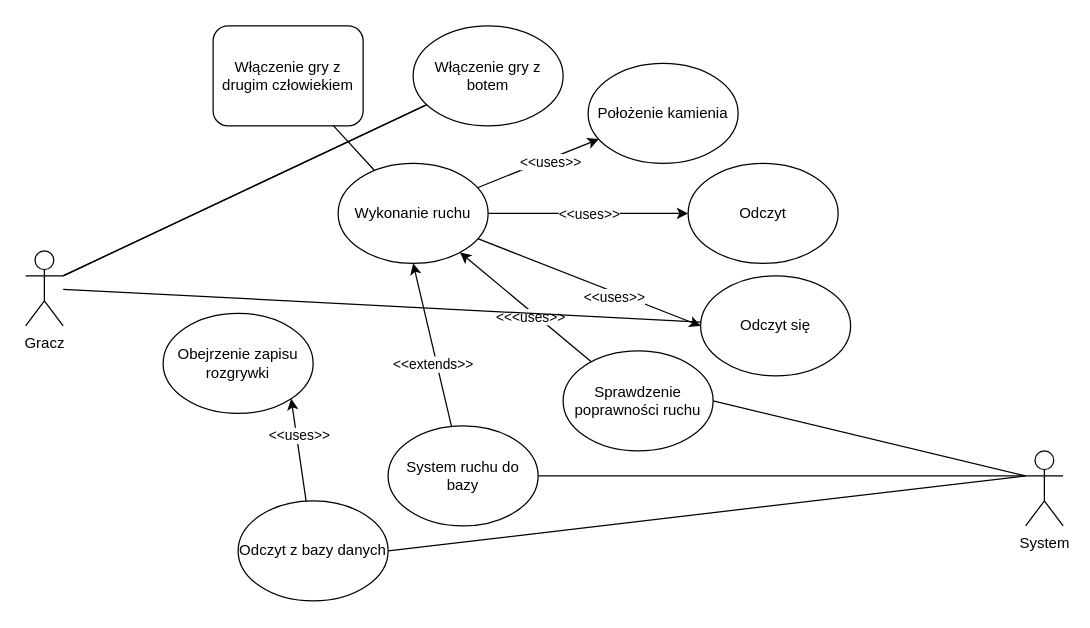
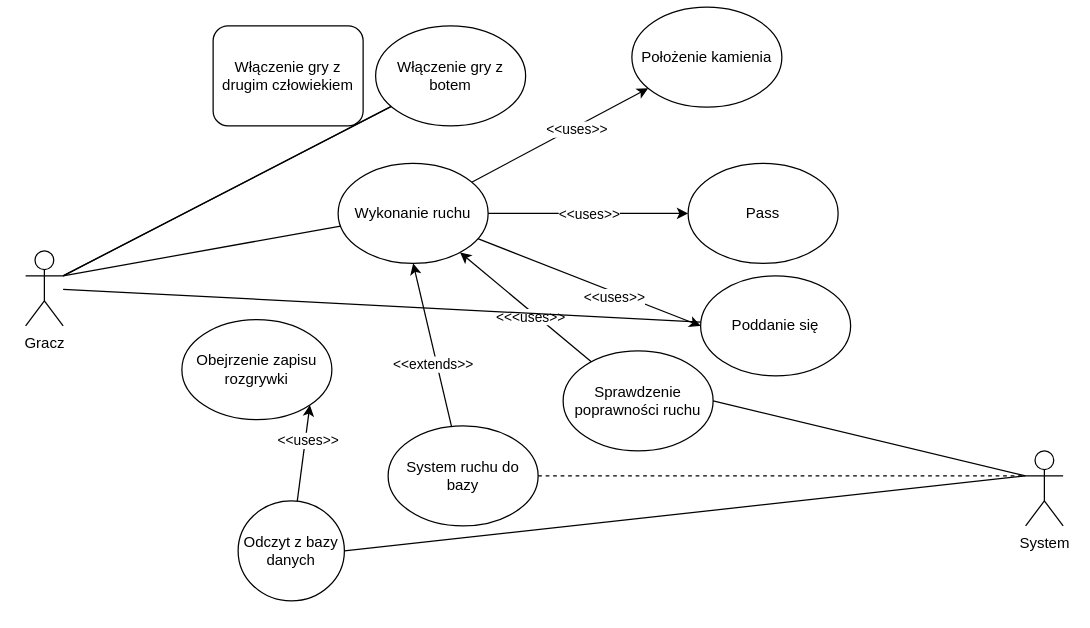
(488, 76) -> (451, 76)
(663, 113) -> (707, 57)
(354, 148) -> (204, 250)
(763, 213) -> (763, 213)
(776, 326) -> (776, 326)
(238, 363) -> (257, 369)
(768, 476) -> (768, 476)
(313, 551) -> (291, 551)
